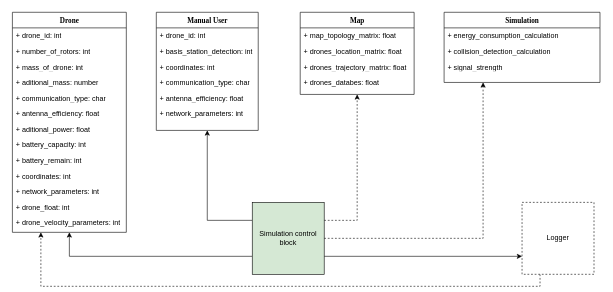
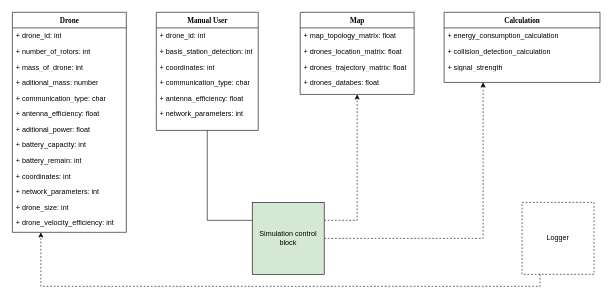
(523, 21) -> (523, 21)
(207, 135) -> (207, 134)
(48, 208) -> (45, 208)
(70, 228) -> (70, 228)
(69, 247) -> none
(516, 257) -> none
